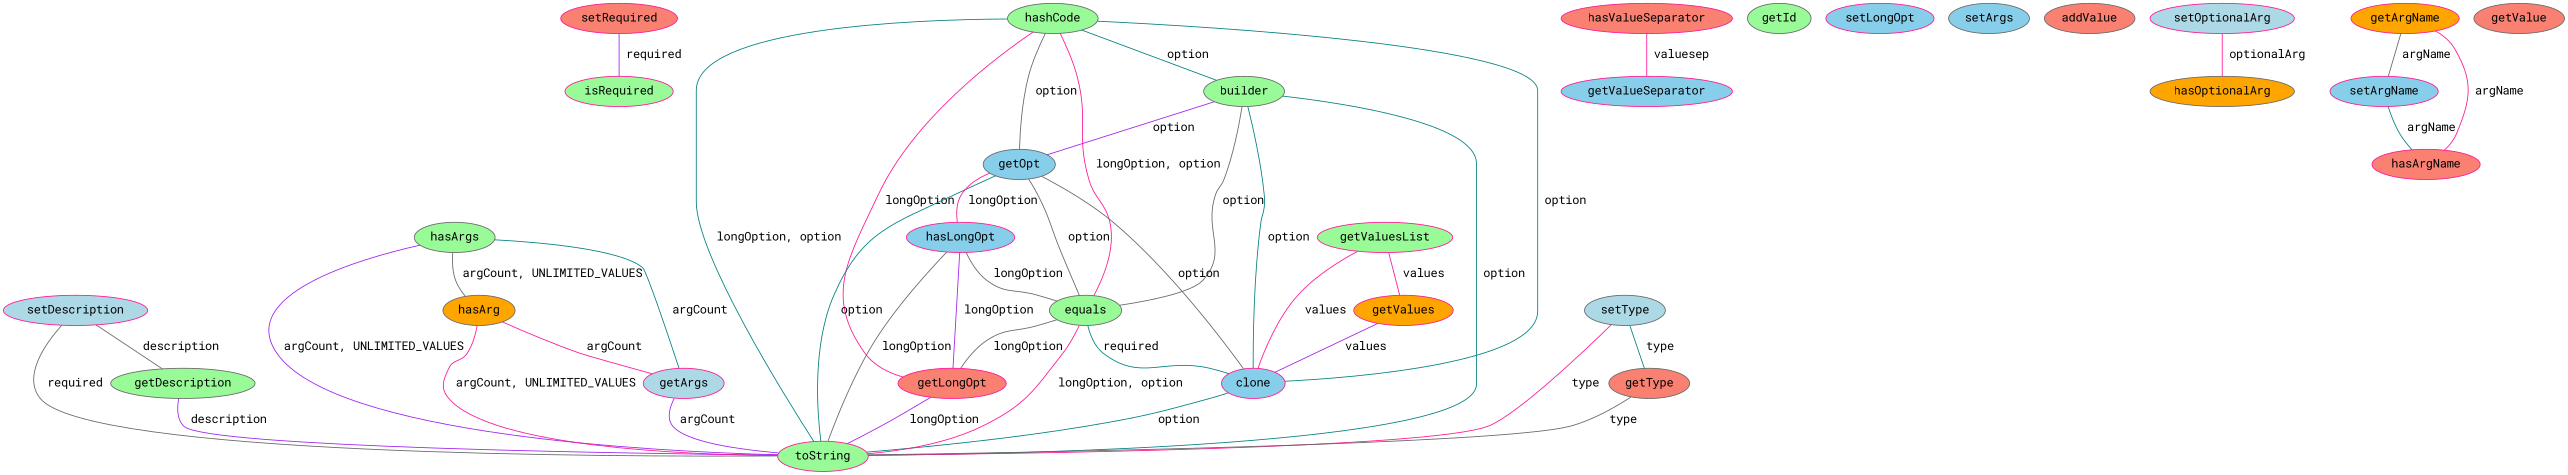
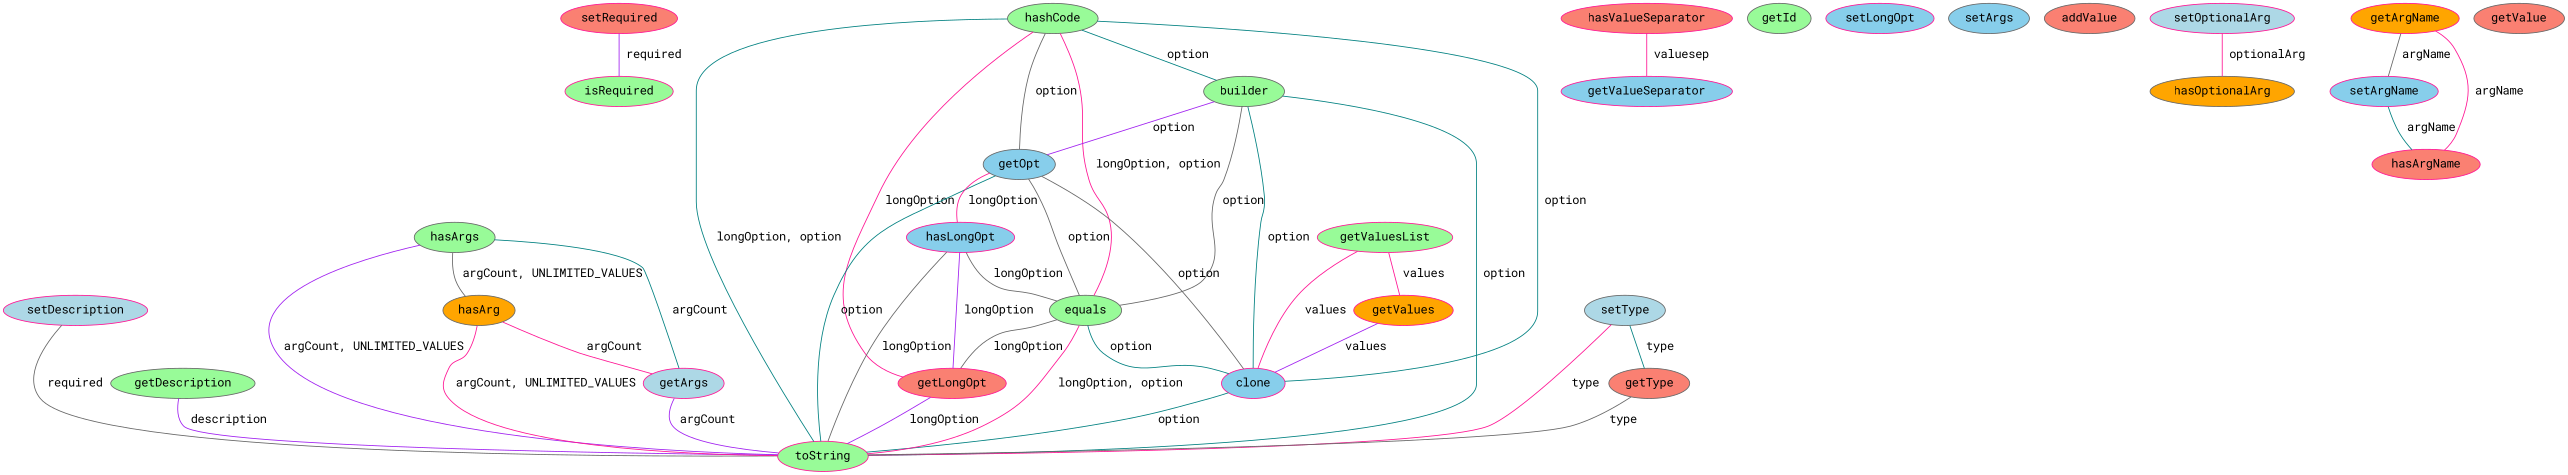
(129, 347) -> none
(1127, 347) -> (1127, 347)
